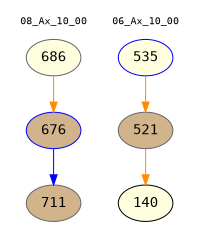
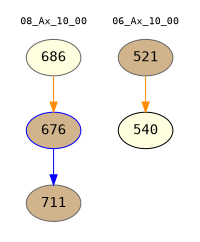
(146, 58) -> none
(146, 203) -> (146, 130)
